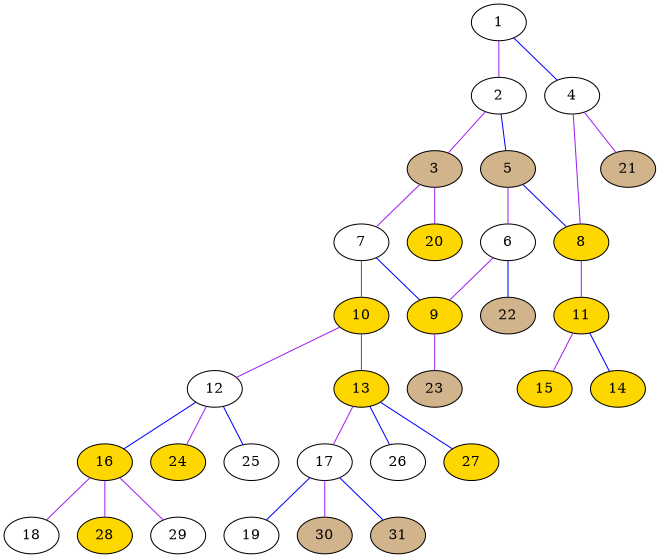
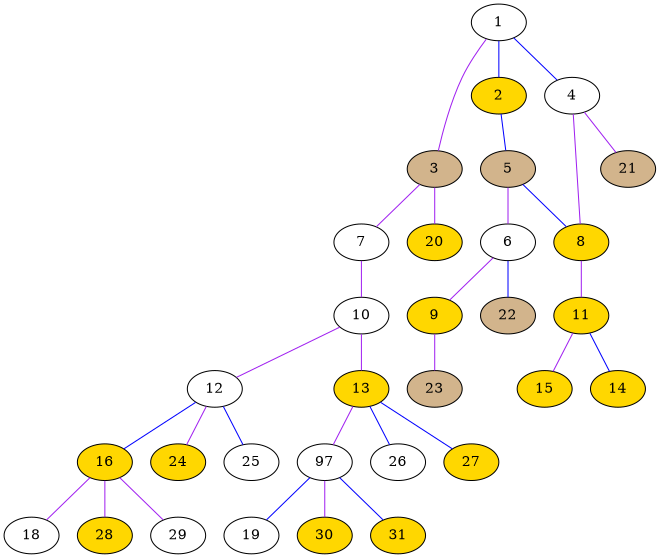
(499, 59) -> (499, 59)
(499, 96) -> (499, 96)
(467, 132) -> (456, 92)
(398, 279) -> none
(361, 316) -> (361, 316)
(325, 462) -> (325, 462)
(325, 535) -> (325, 535)
(398, 535) -> (398, 535)
